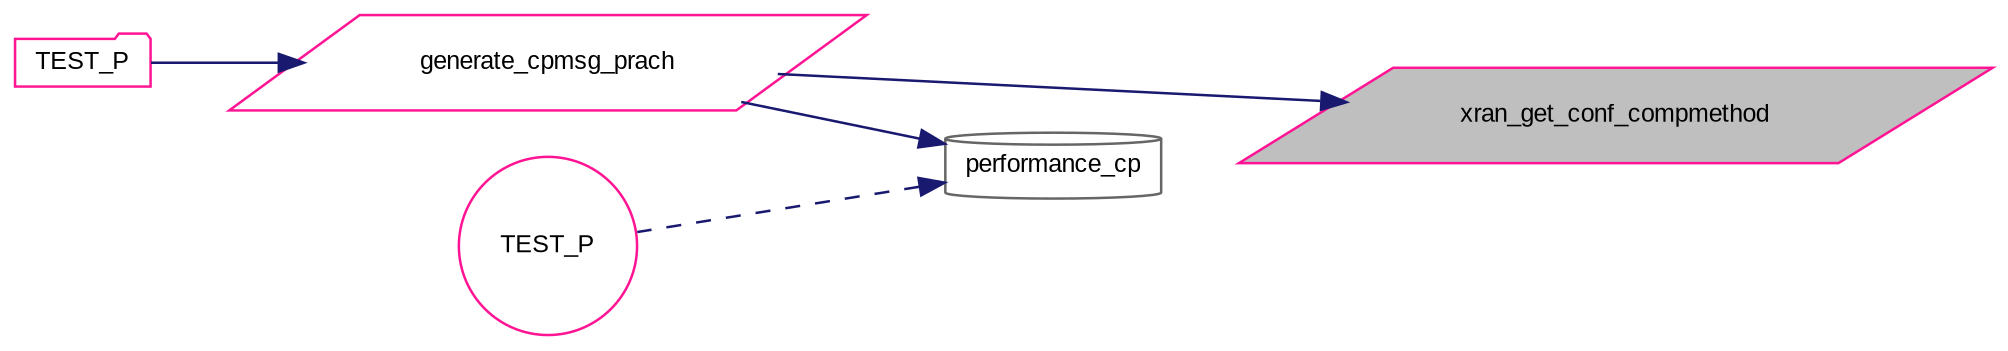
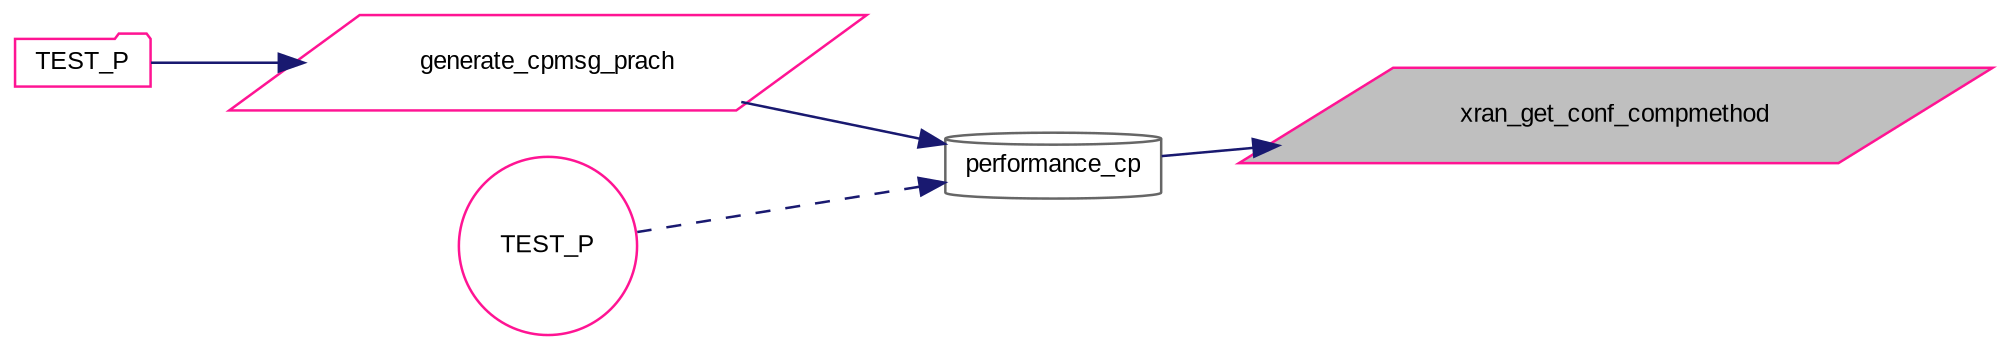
(1049, 87) -> (1207, 152)
